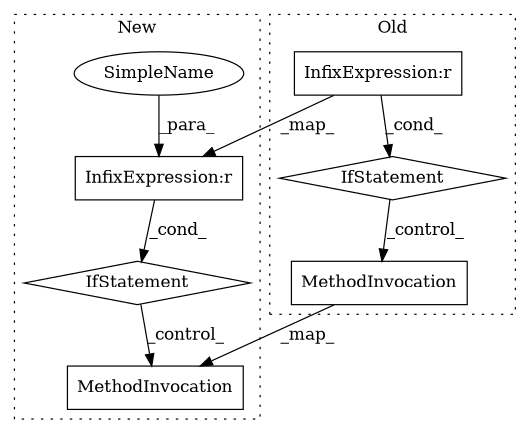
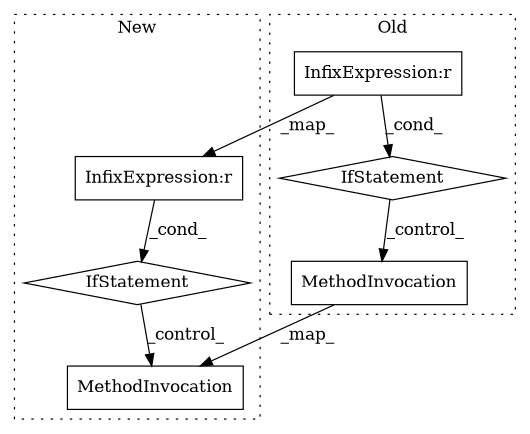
(159, 73) -> none
